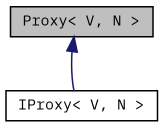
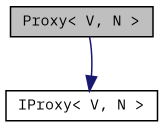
(72, 71) -> (92, 56)
